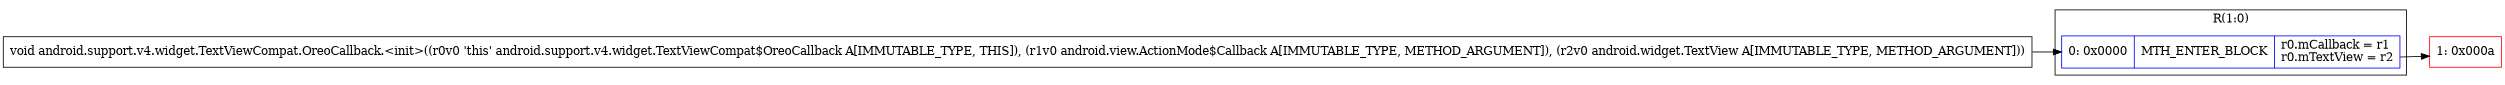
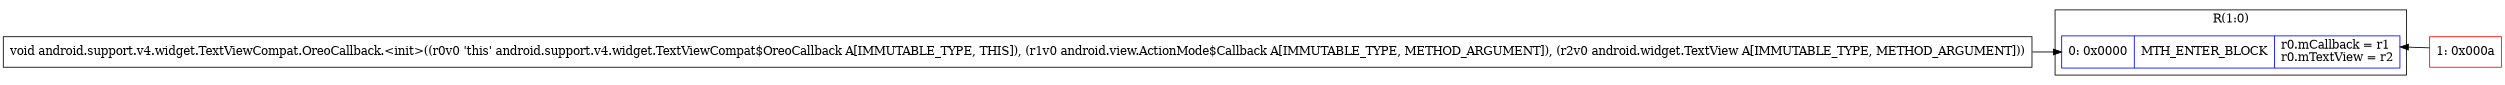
(2412, 57) -> (2419, 47)
